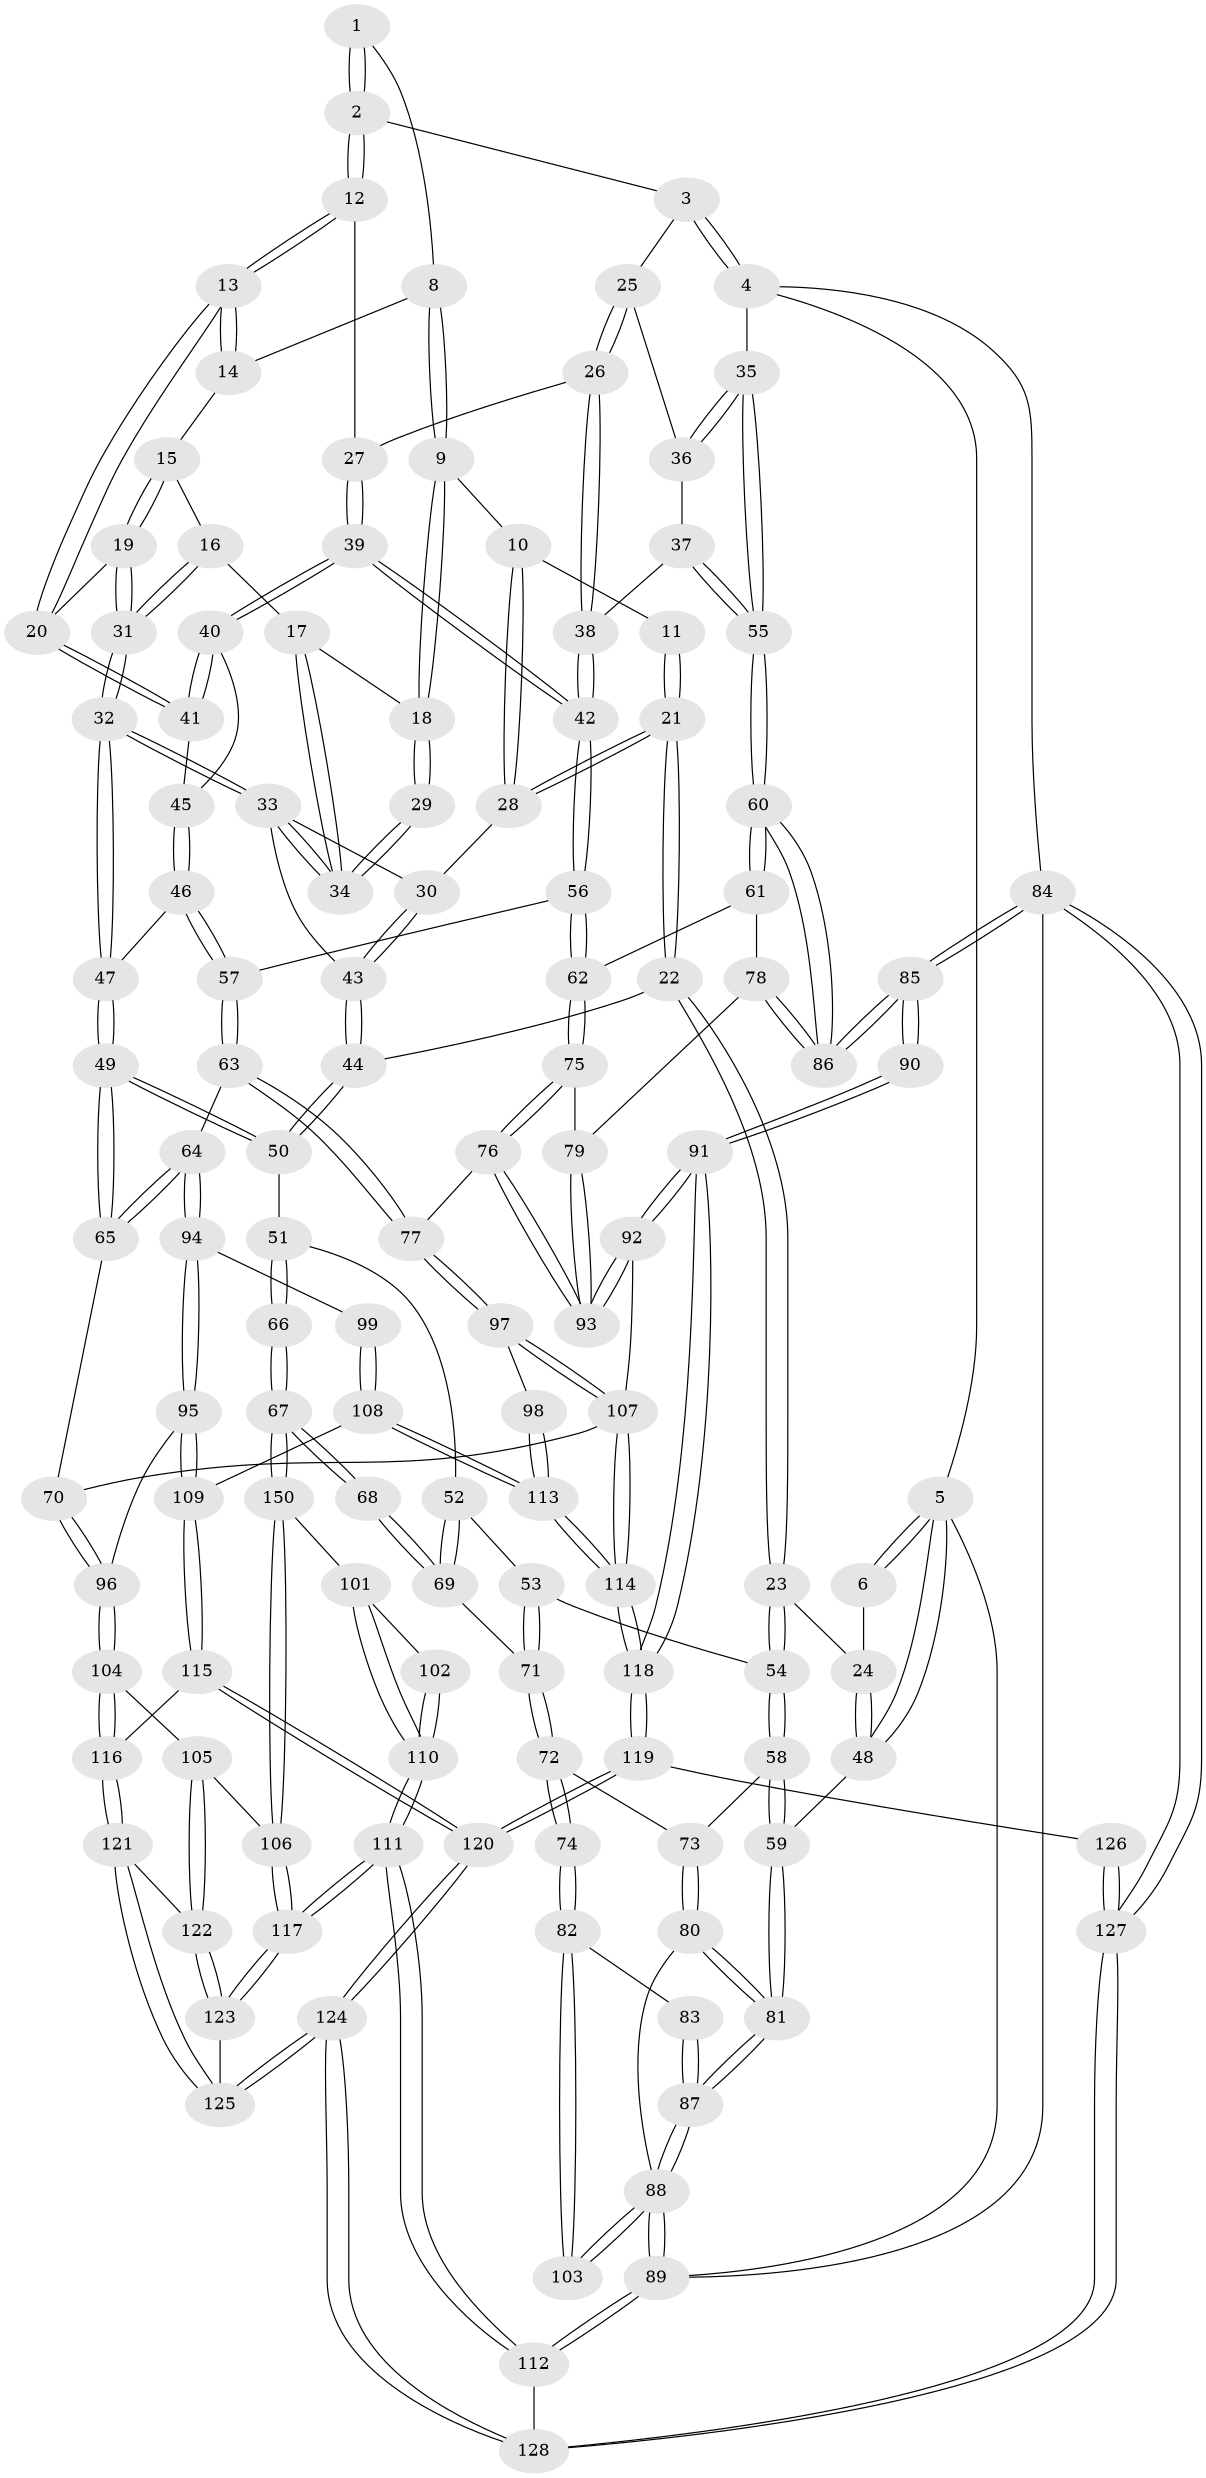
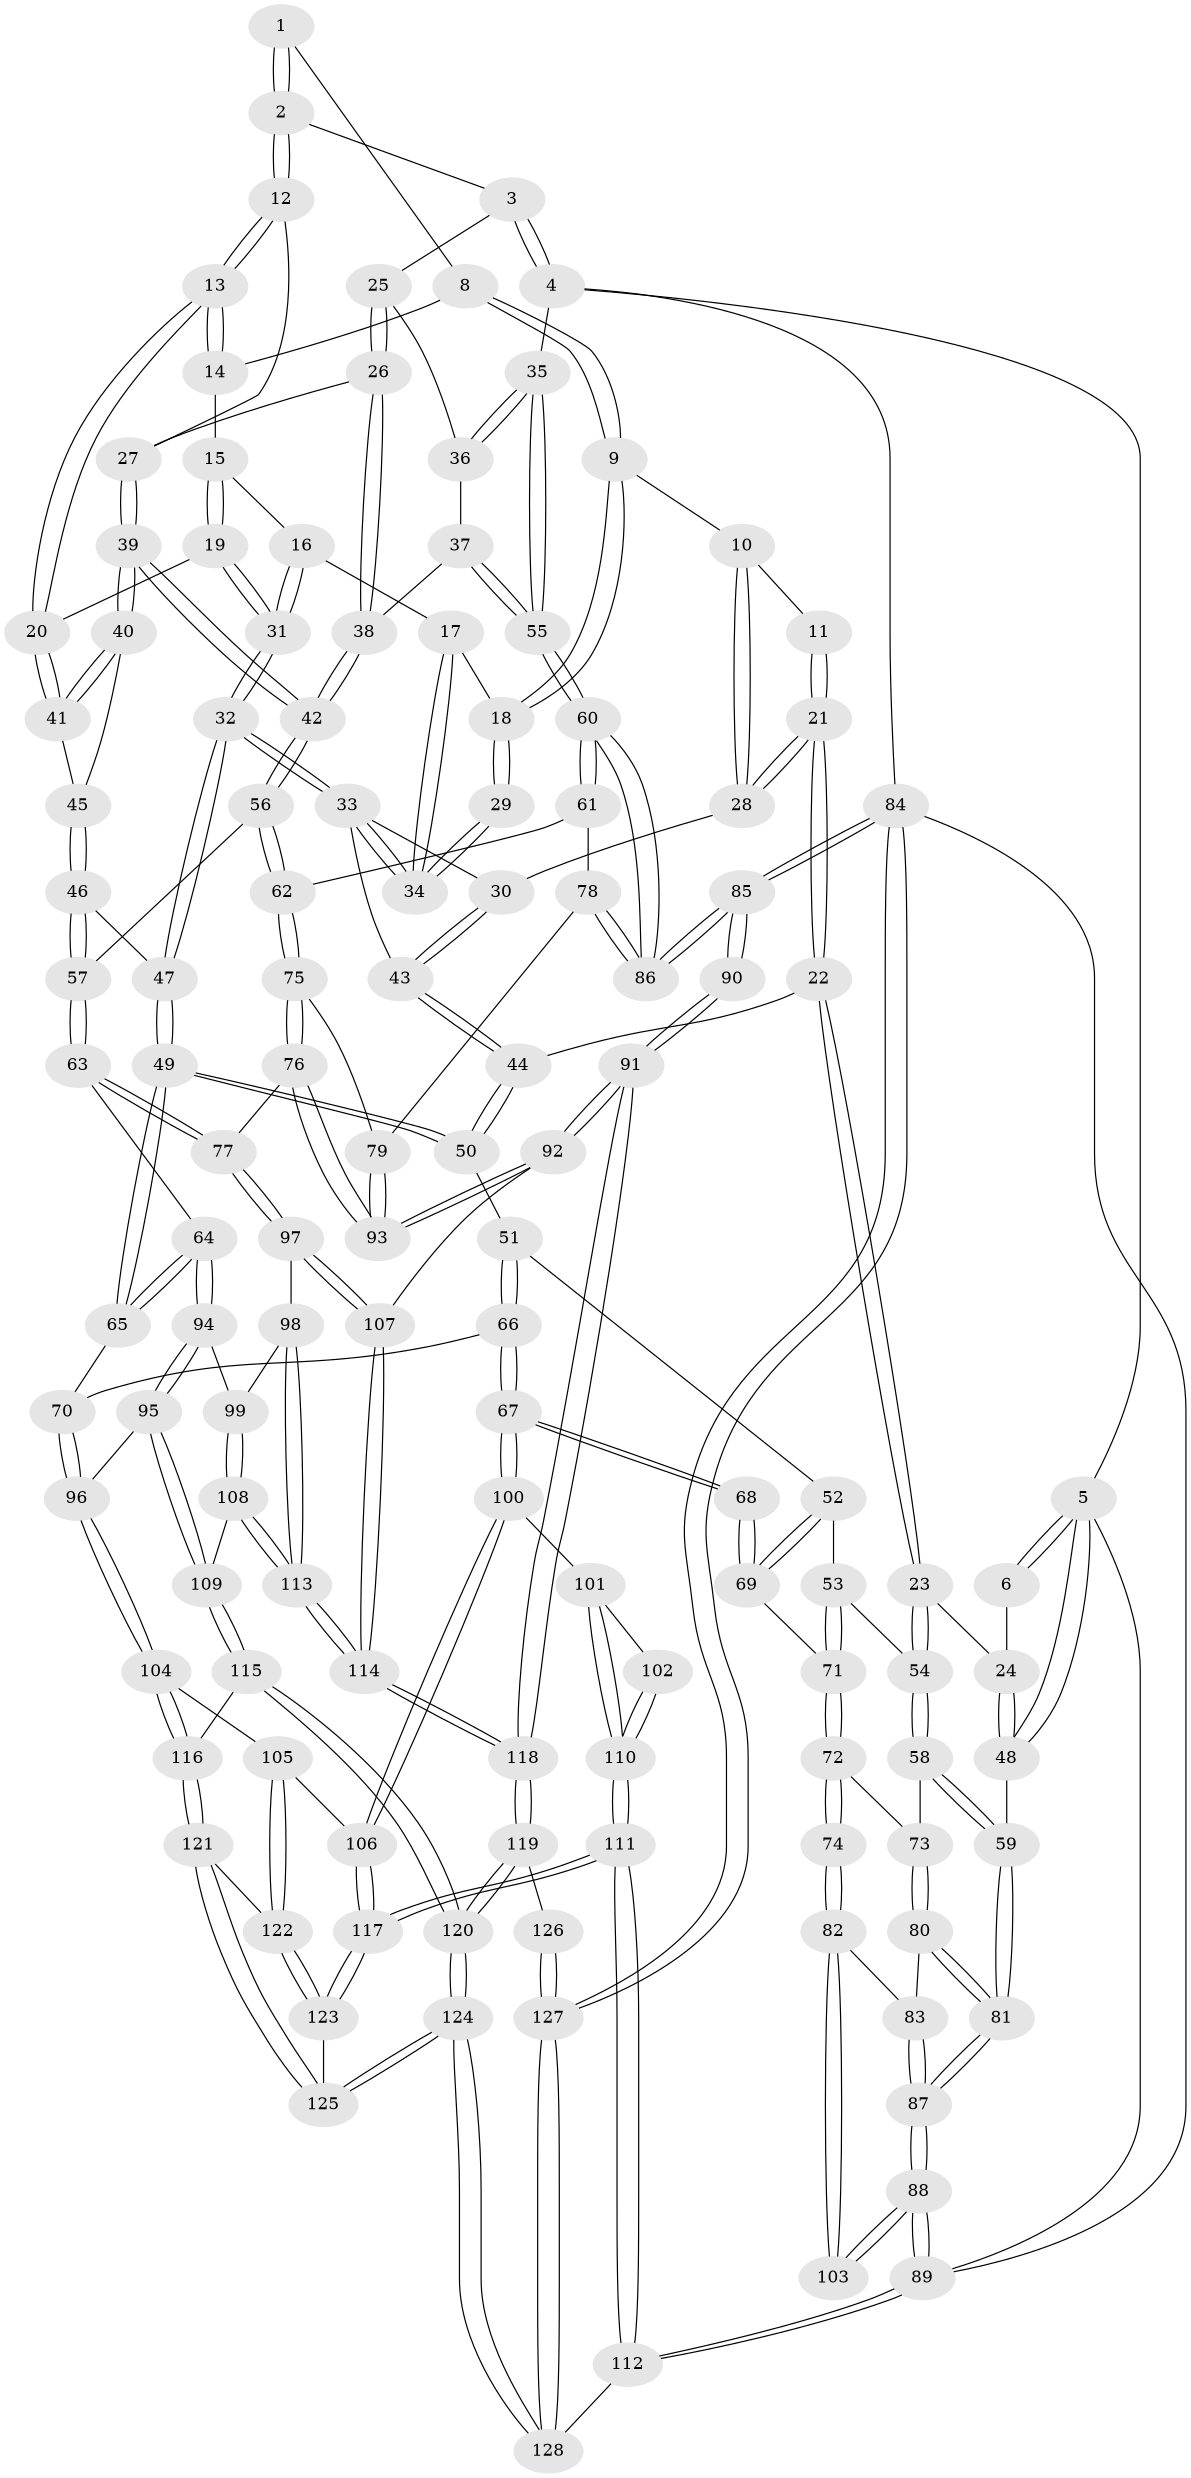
none -> (262, 1371)
(354, 1462) -> (312, 1361)
(279, 1499) -> (509, 1499)
(638, 2057) -> (918, 1975)
